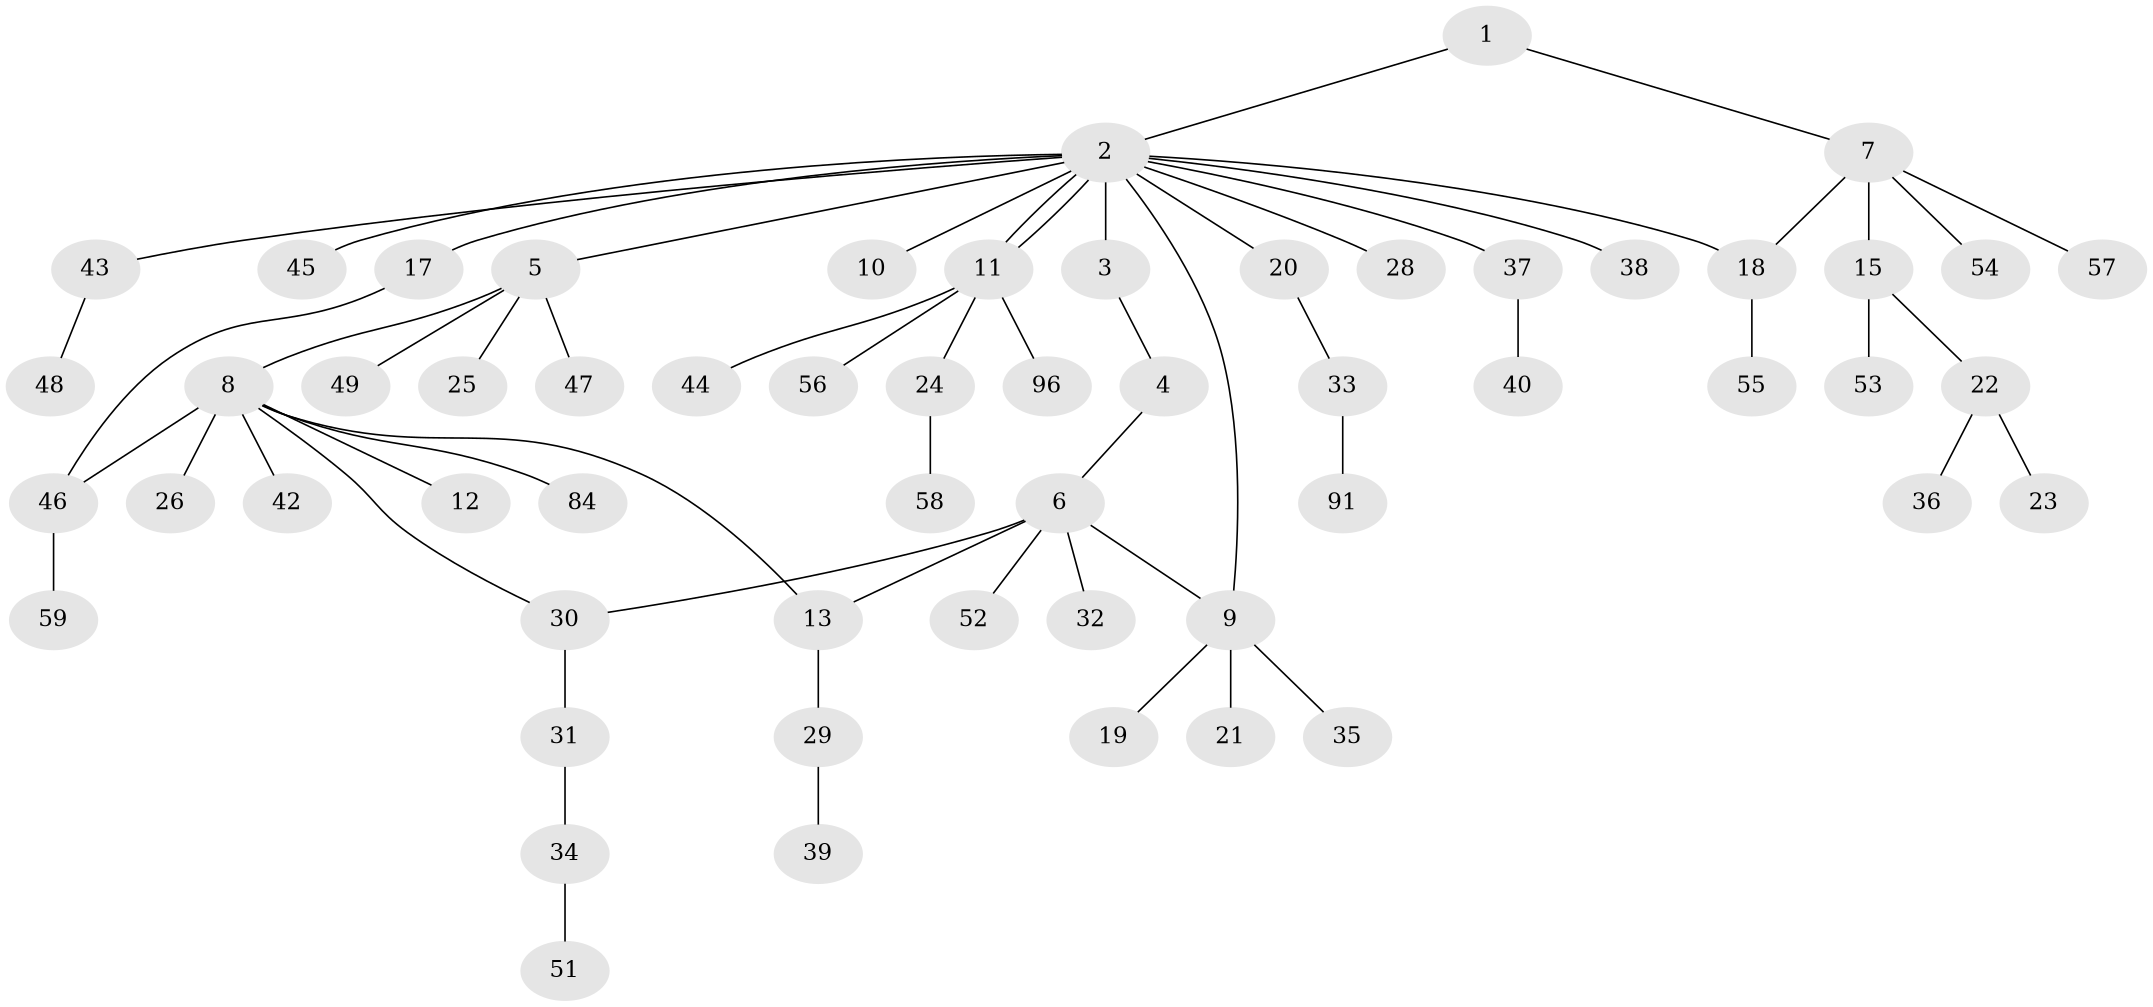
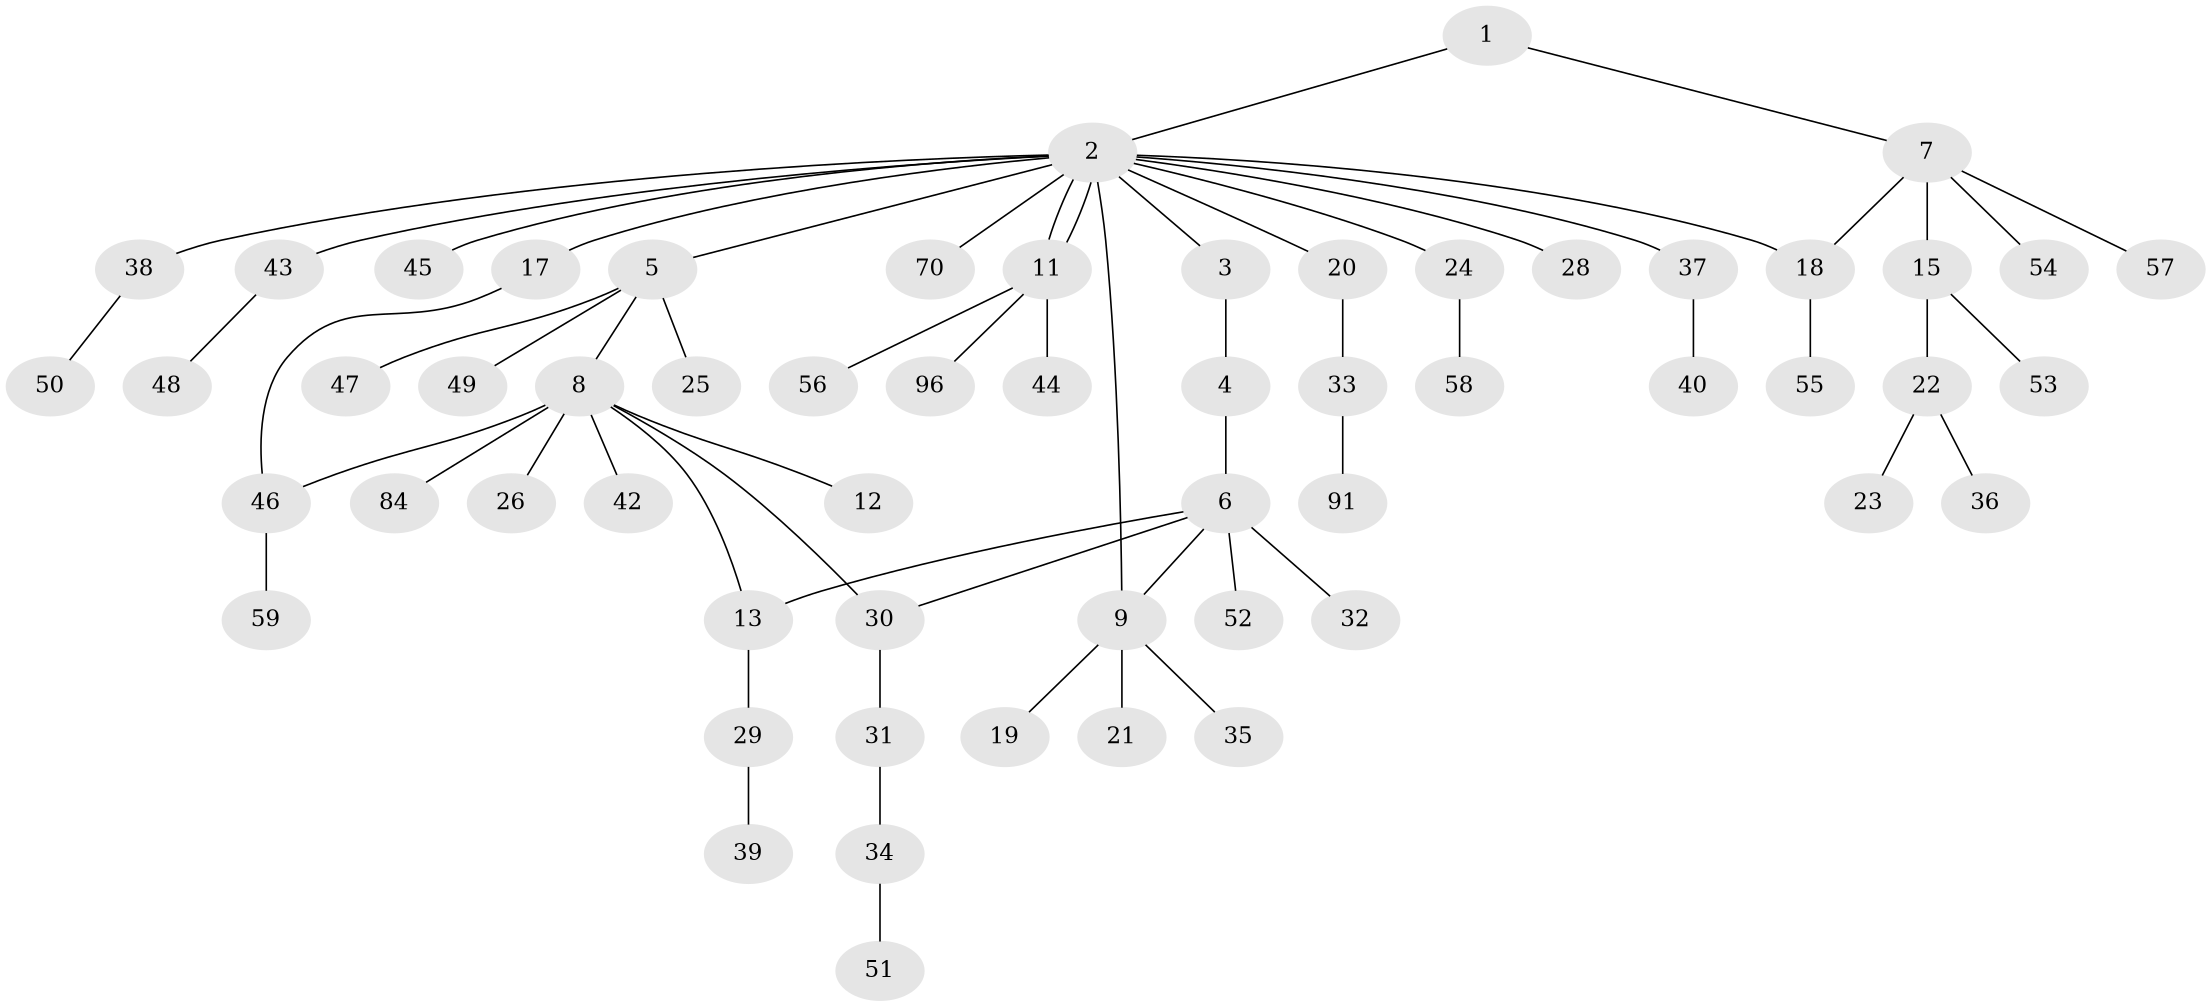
(872, 270) -> (930, 270)
(960, 328) -> (1281, 201)
none -> (50, 386)
